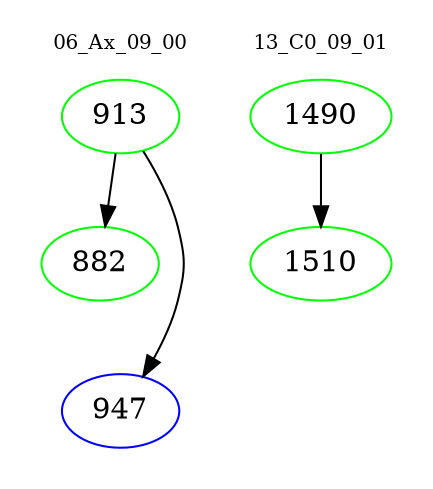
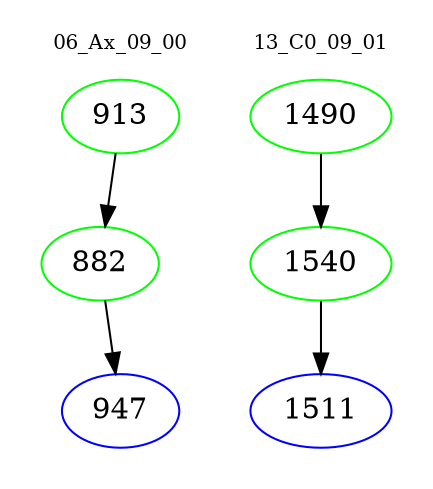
(183, 253) -> (109, 327)
(321, 264) -> (321, 264)
none -> (321, 411)
